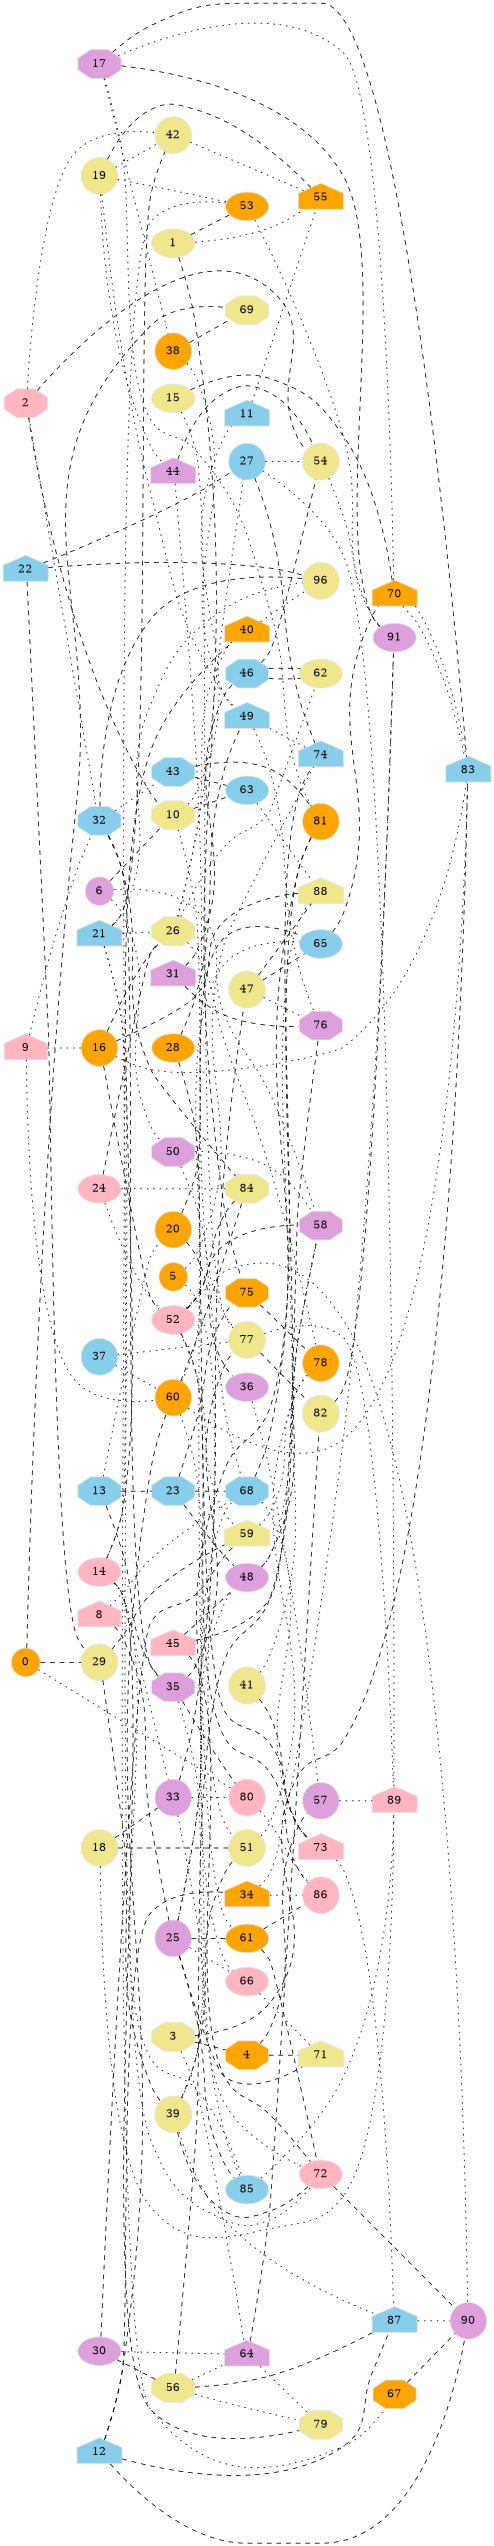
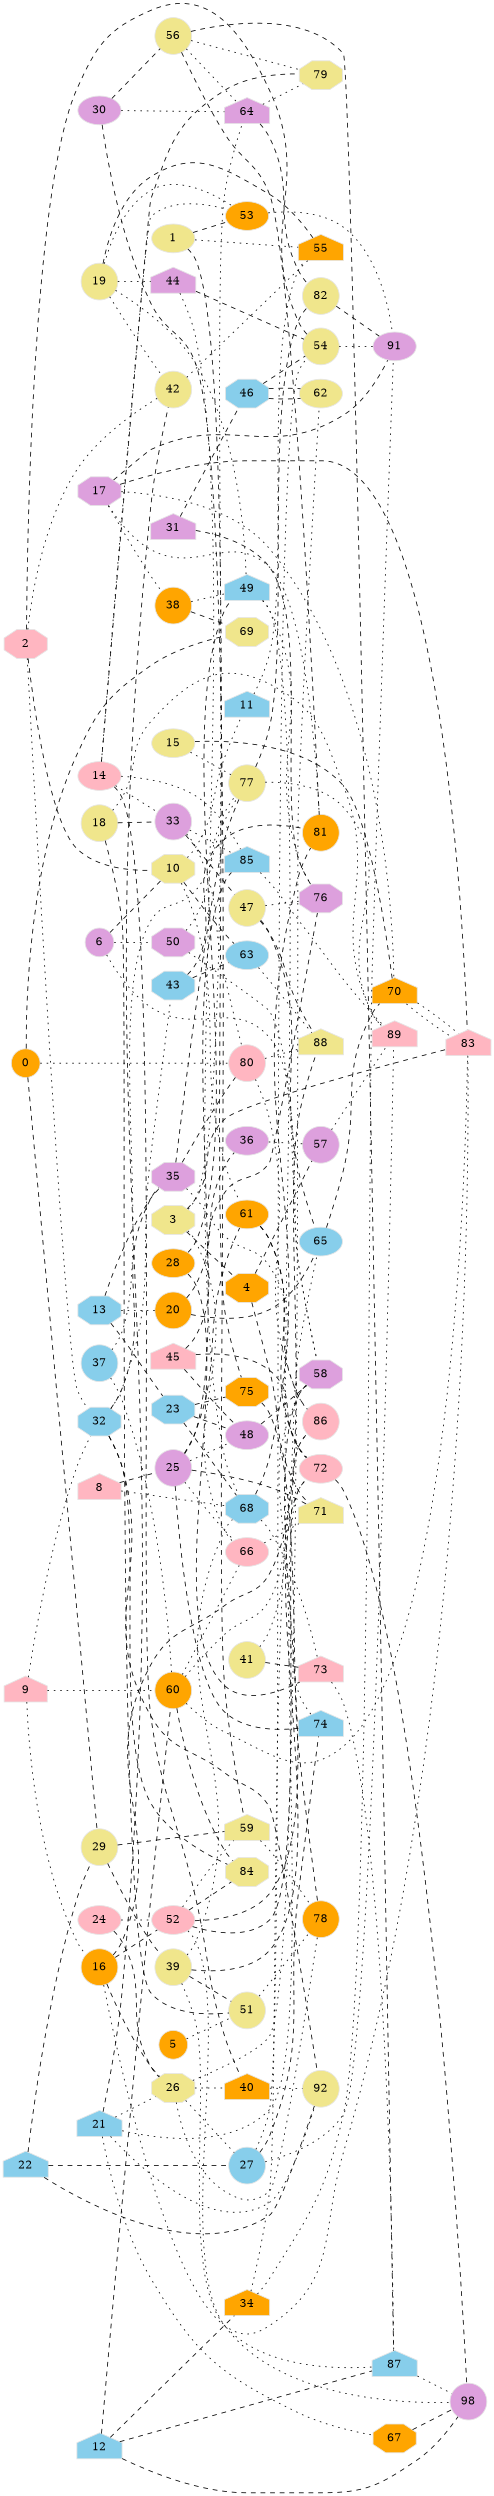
(321, 581) -> (321, 2089)
(468, 770) -> (468, 1044)
(213, 1024) -> none
(173, 1189) -> none
(288, 1236) -> (282, 1054)
none -> (206, 1466)
(247, 2190) -> (247, 861)
(468, 2321) -> (468, 2402)
(173, 2388) -> (173, 36)
